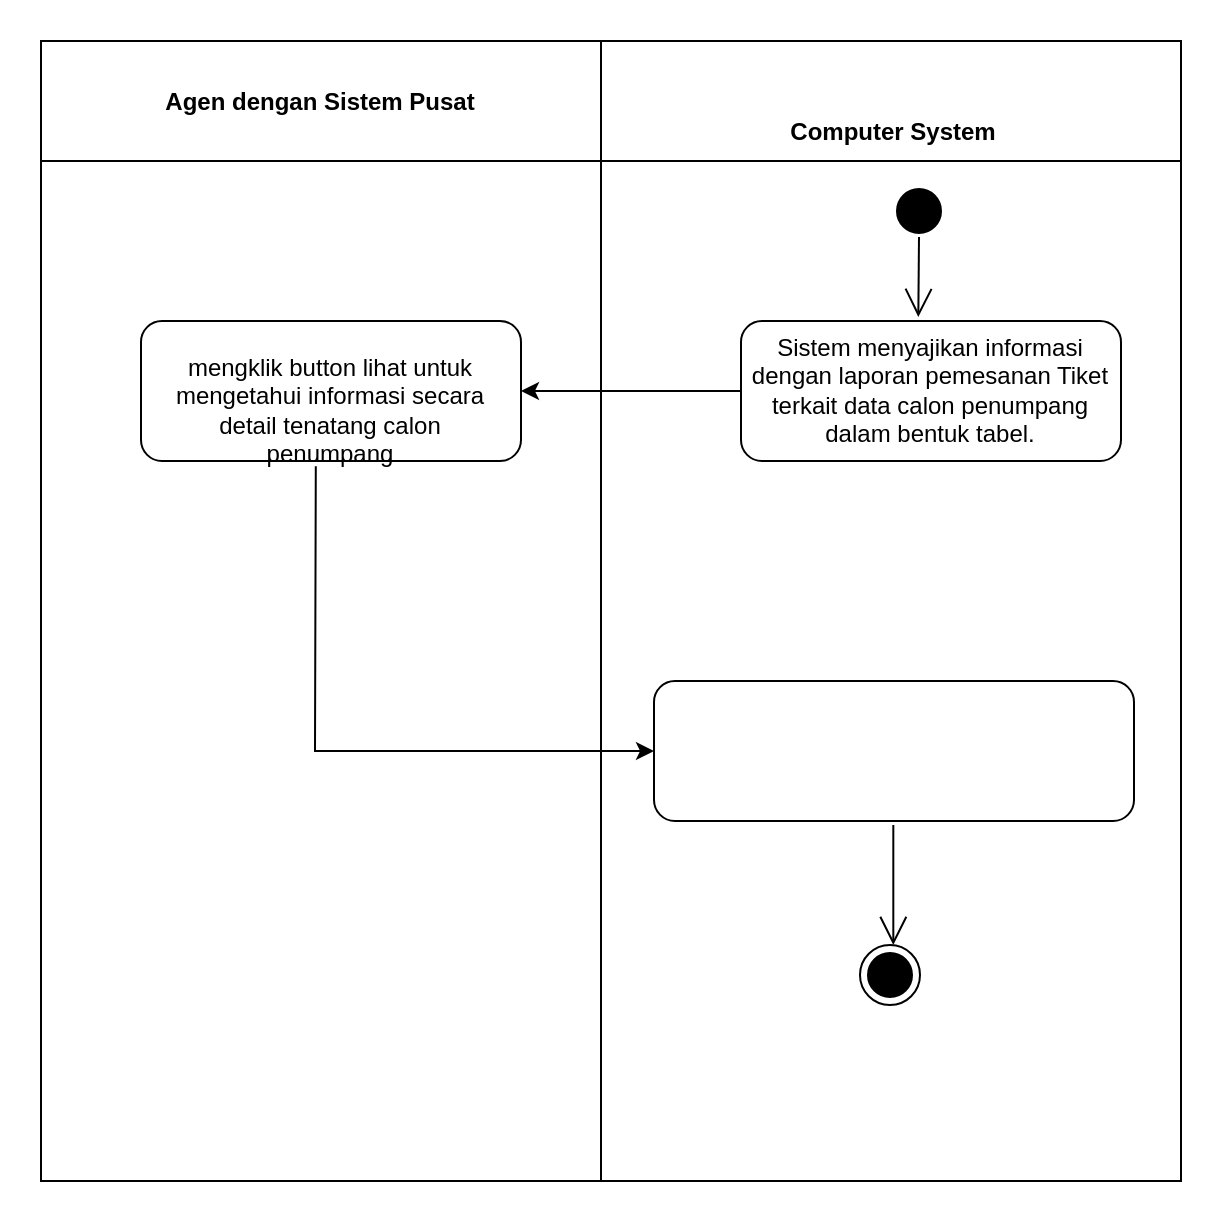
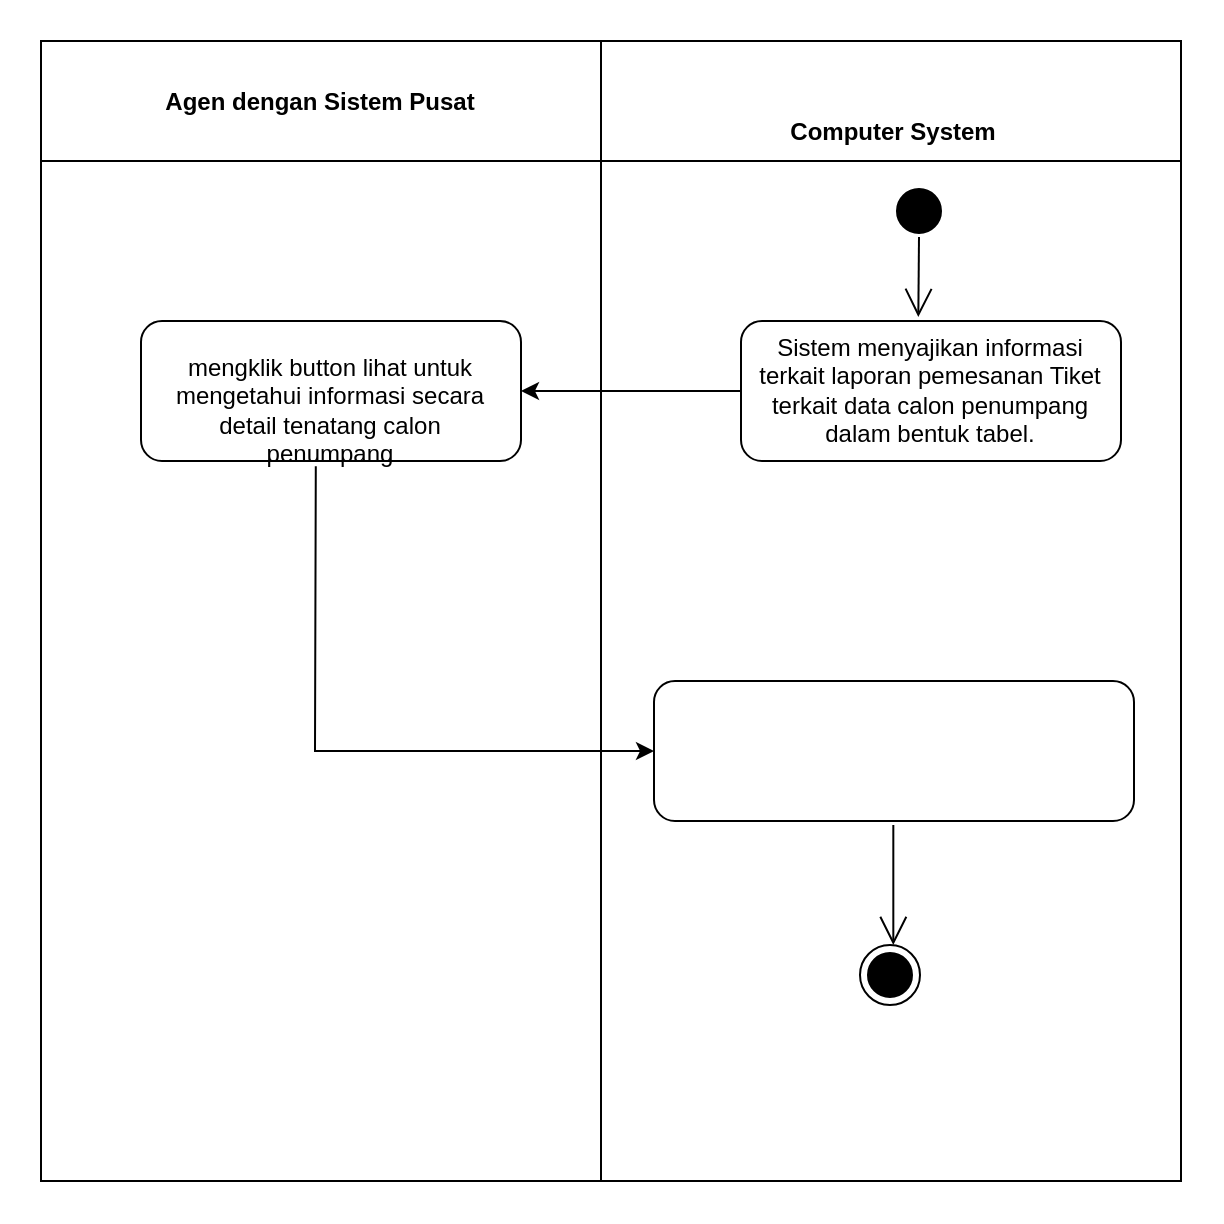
(931, 391) -> (931, 391)
